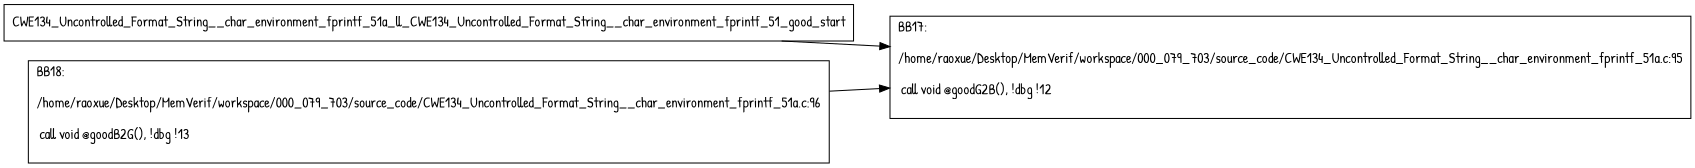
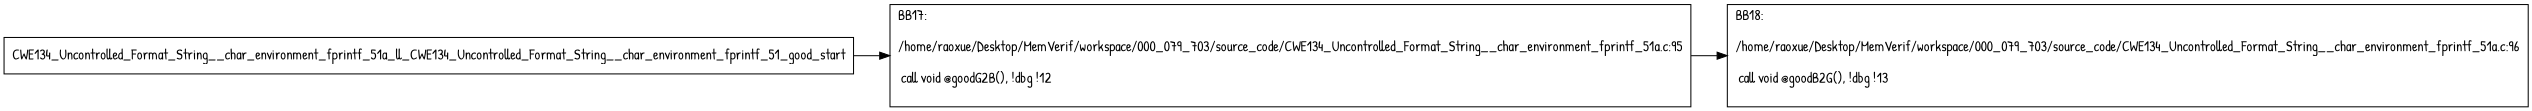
(854, 90) -> (1704, 56)
